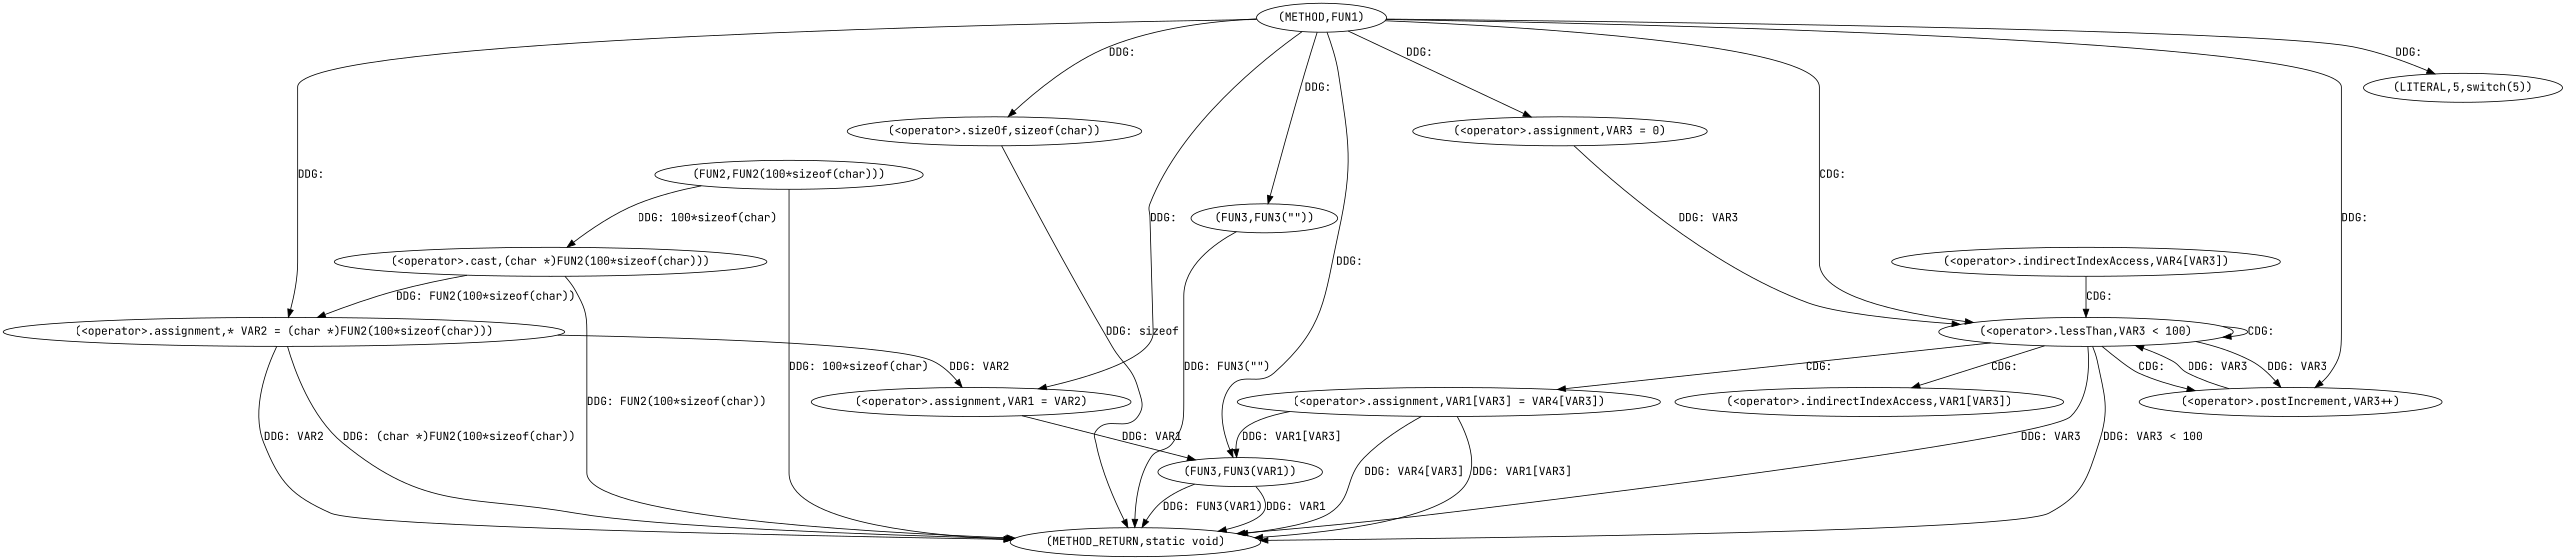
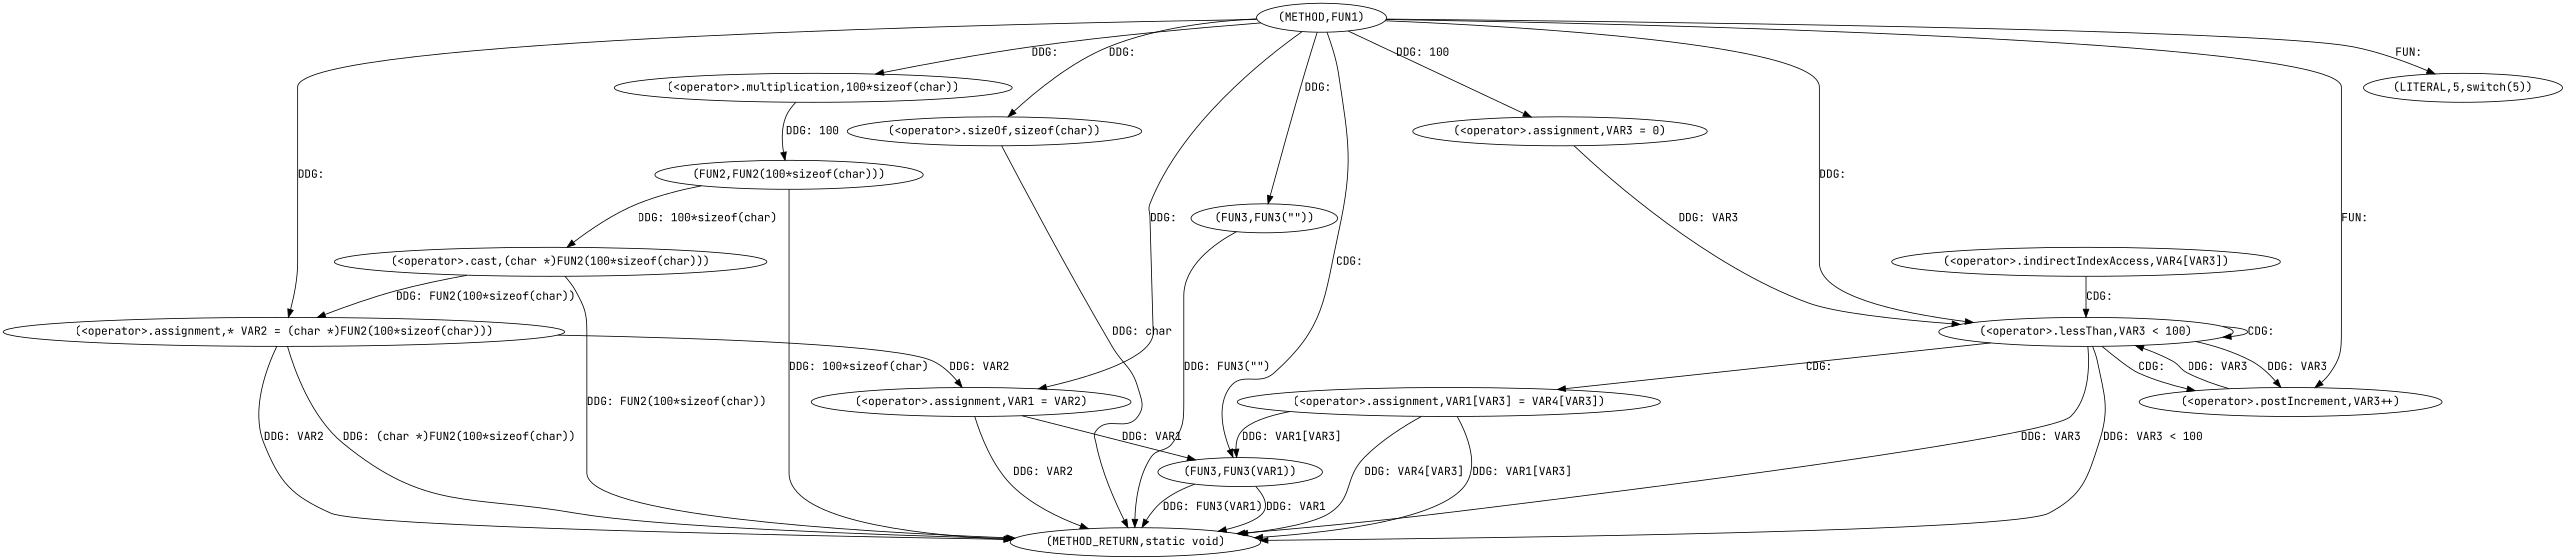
(1423, 53) -> (1423, 53)
(2412, 53) -> (2412, 53)
none -> (813, 88)
(1836, 175) -> (1836, 175)
(2358, 218) -> (2358, 218)
(1353, 262) -> (1353, 262)
(1142, 332) -> (1142, 332)
(1869, 402) -> none
none -> (1012, 486)
